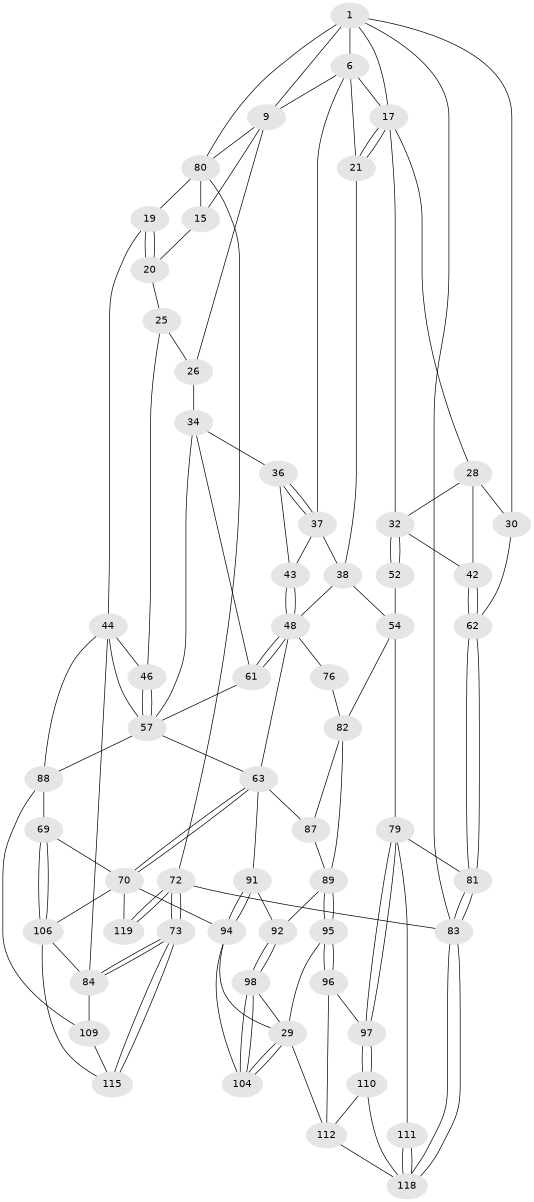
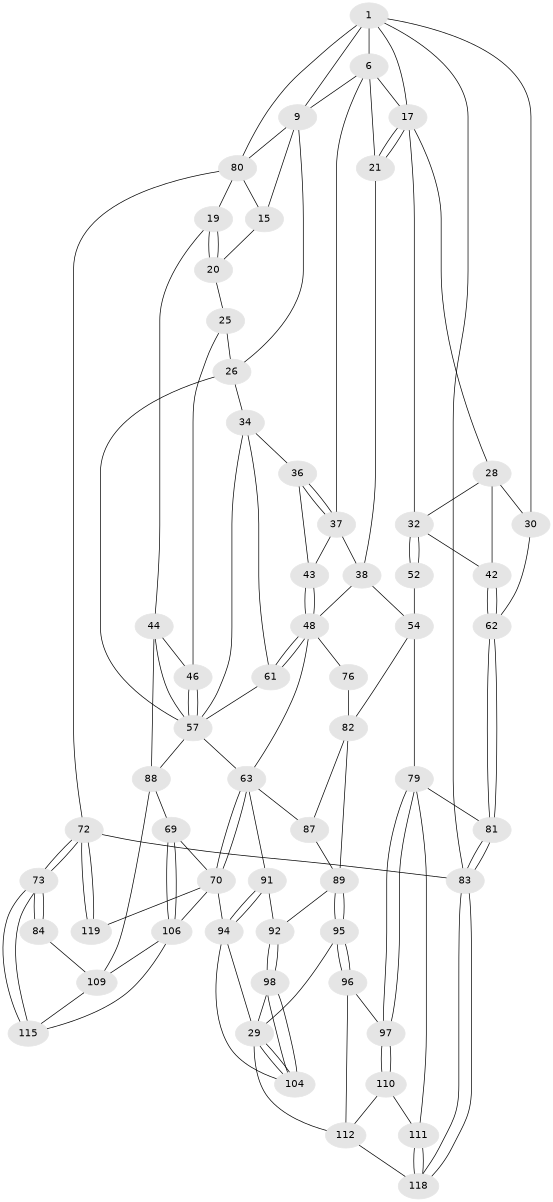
none -> (100, 534)
(99, 804) -> none
(66, 957) -> (134, 957)
(377, 1138) -> (402, 1110)
